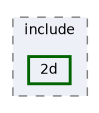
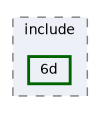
(49, 70) -> (49, 70)
